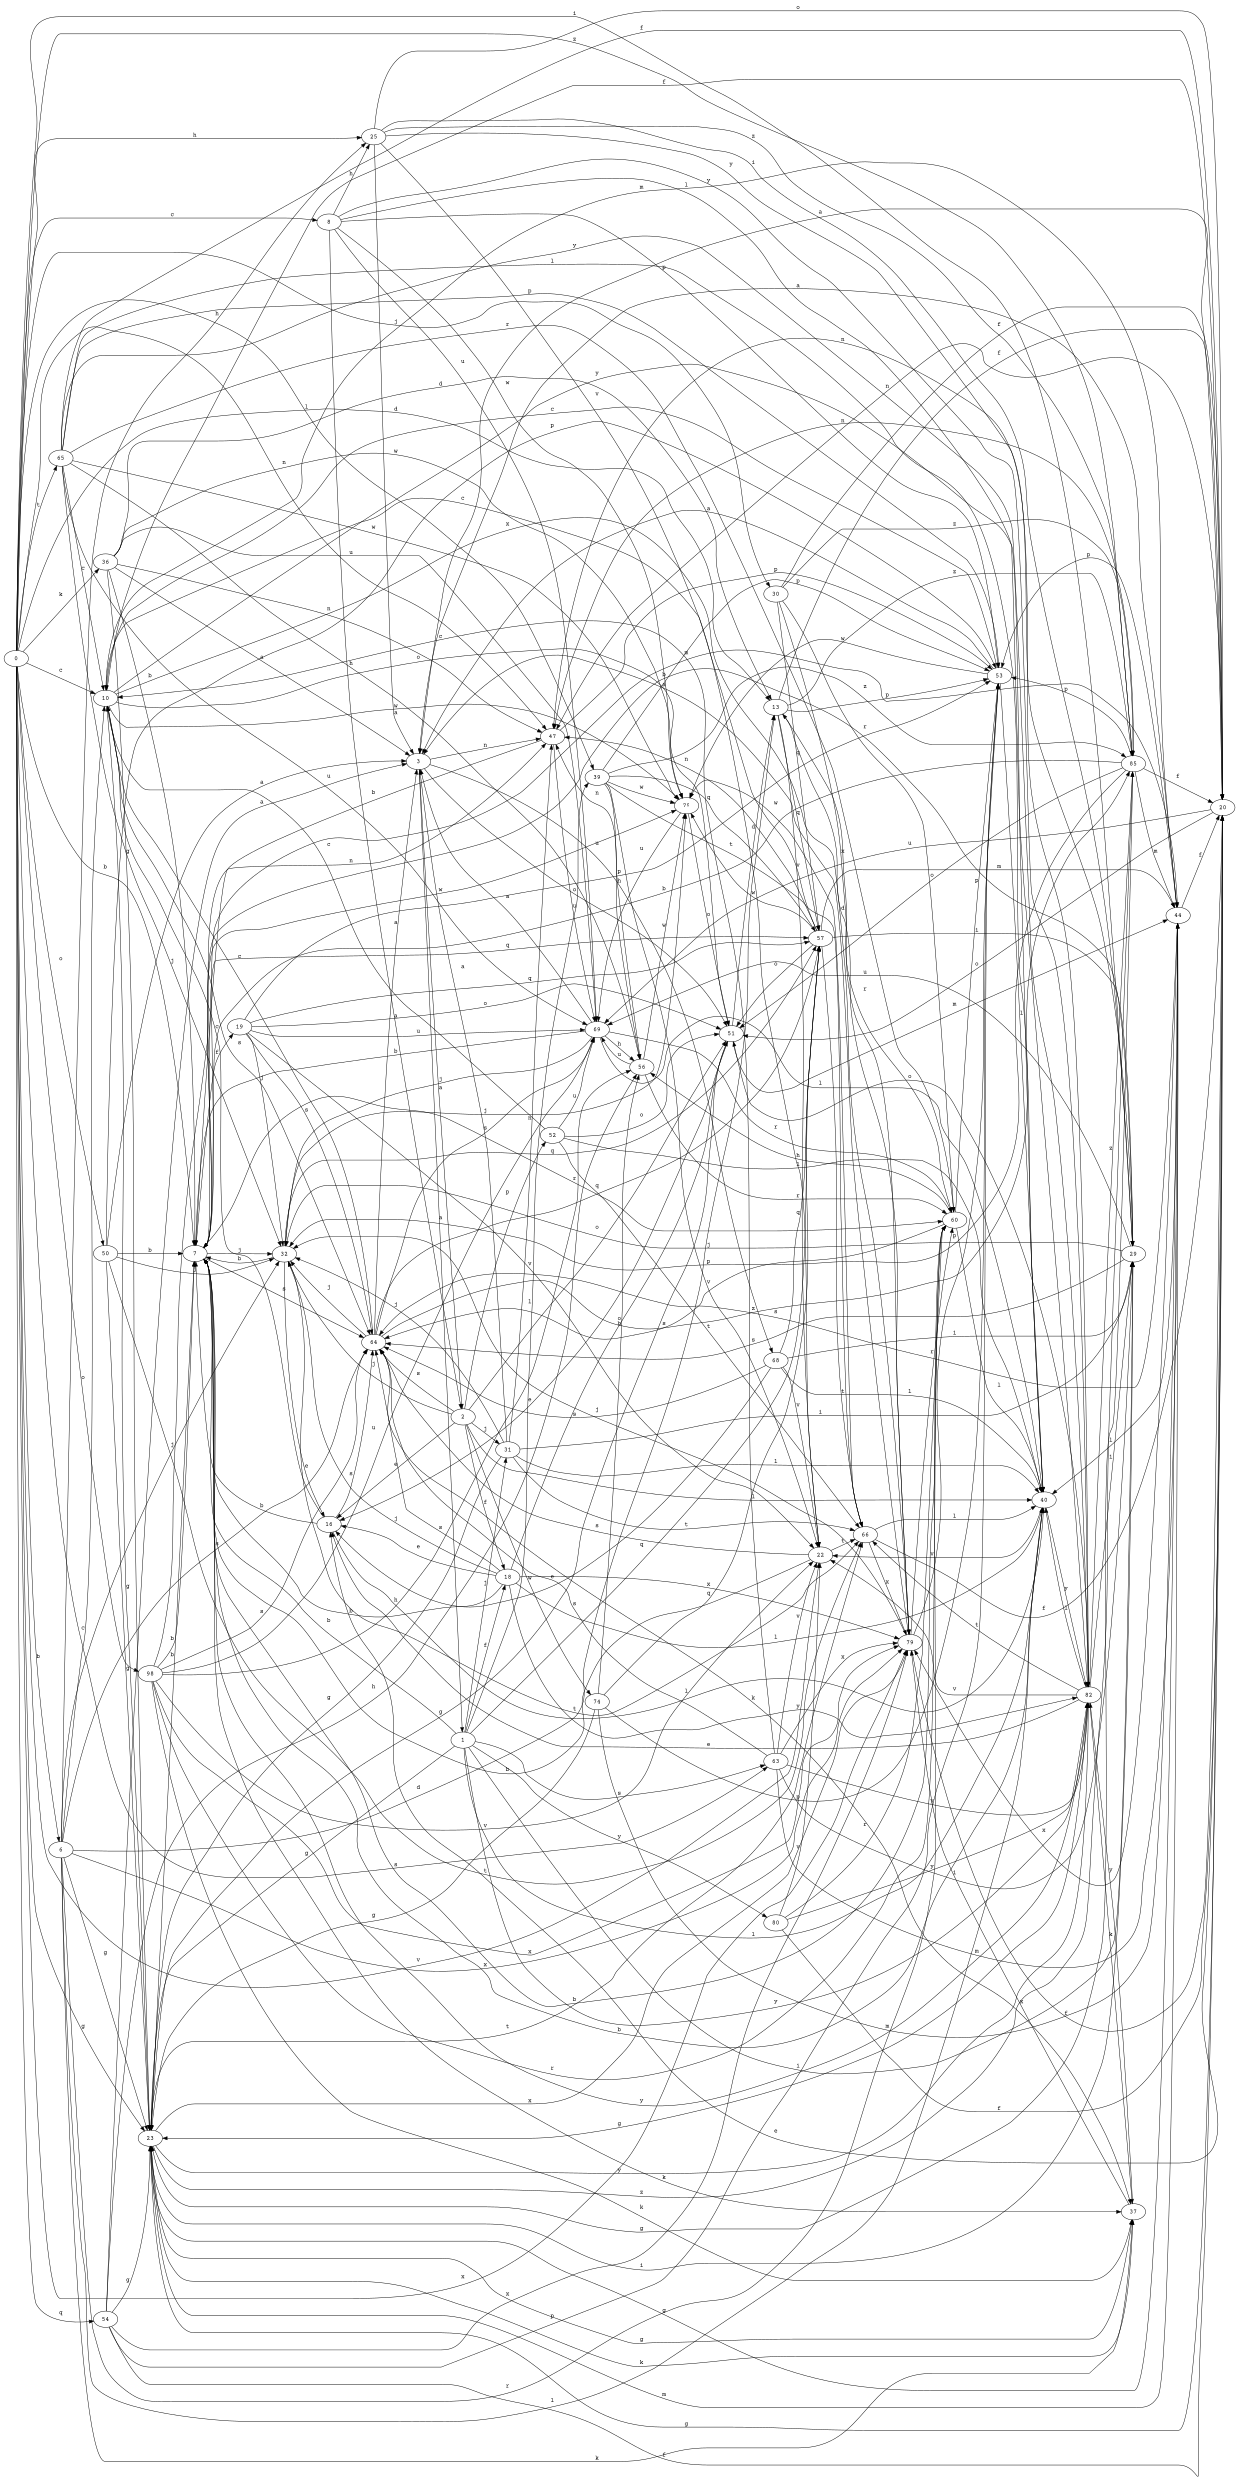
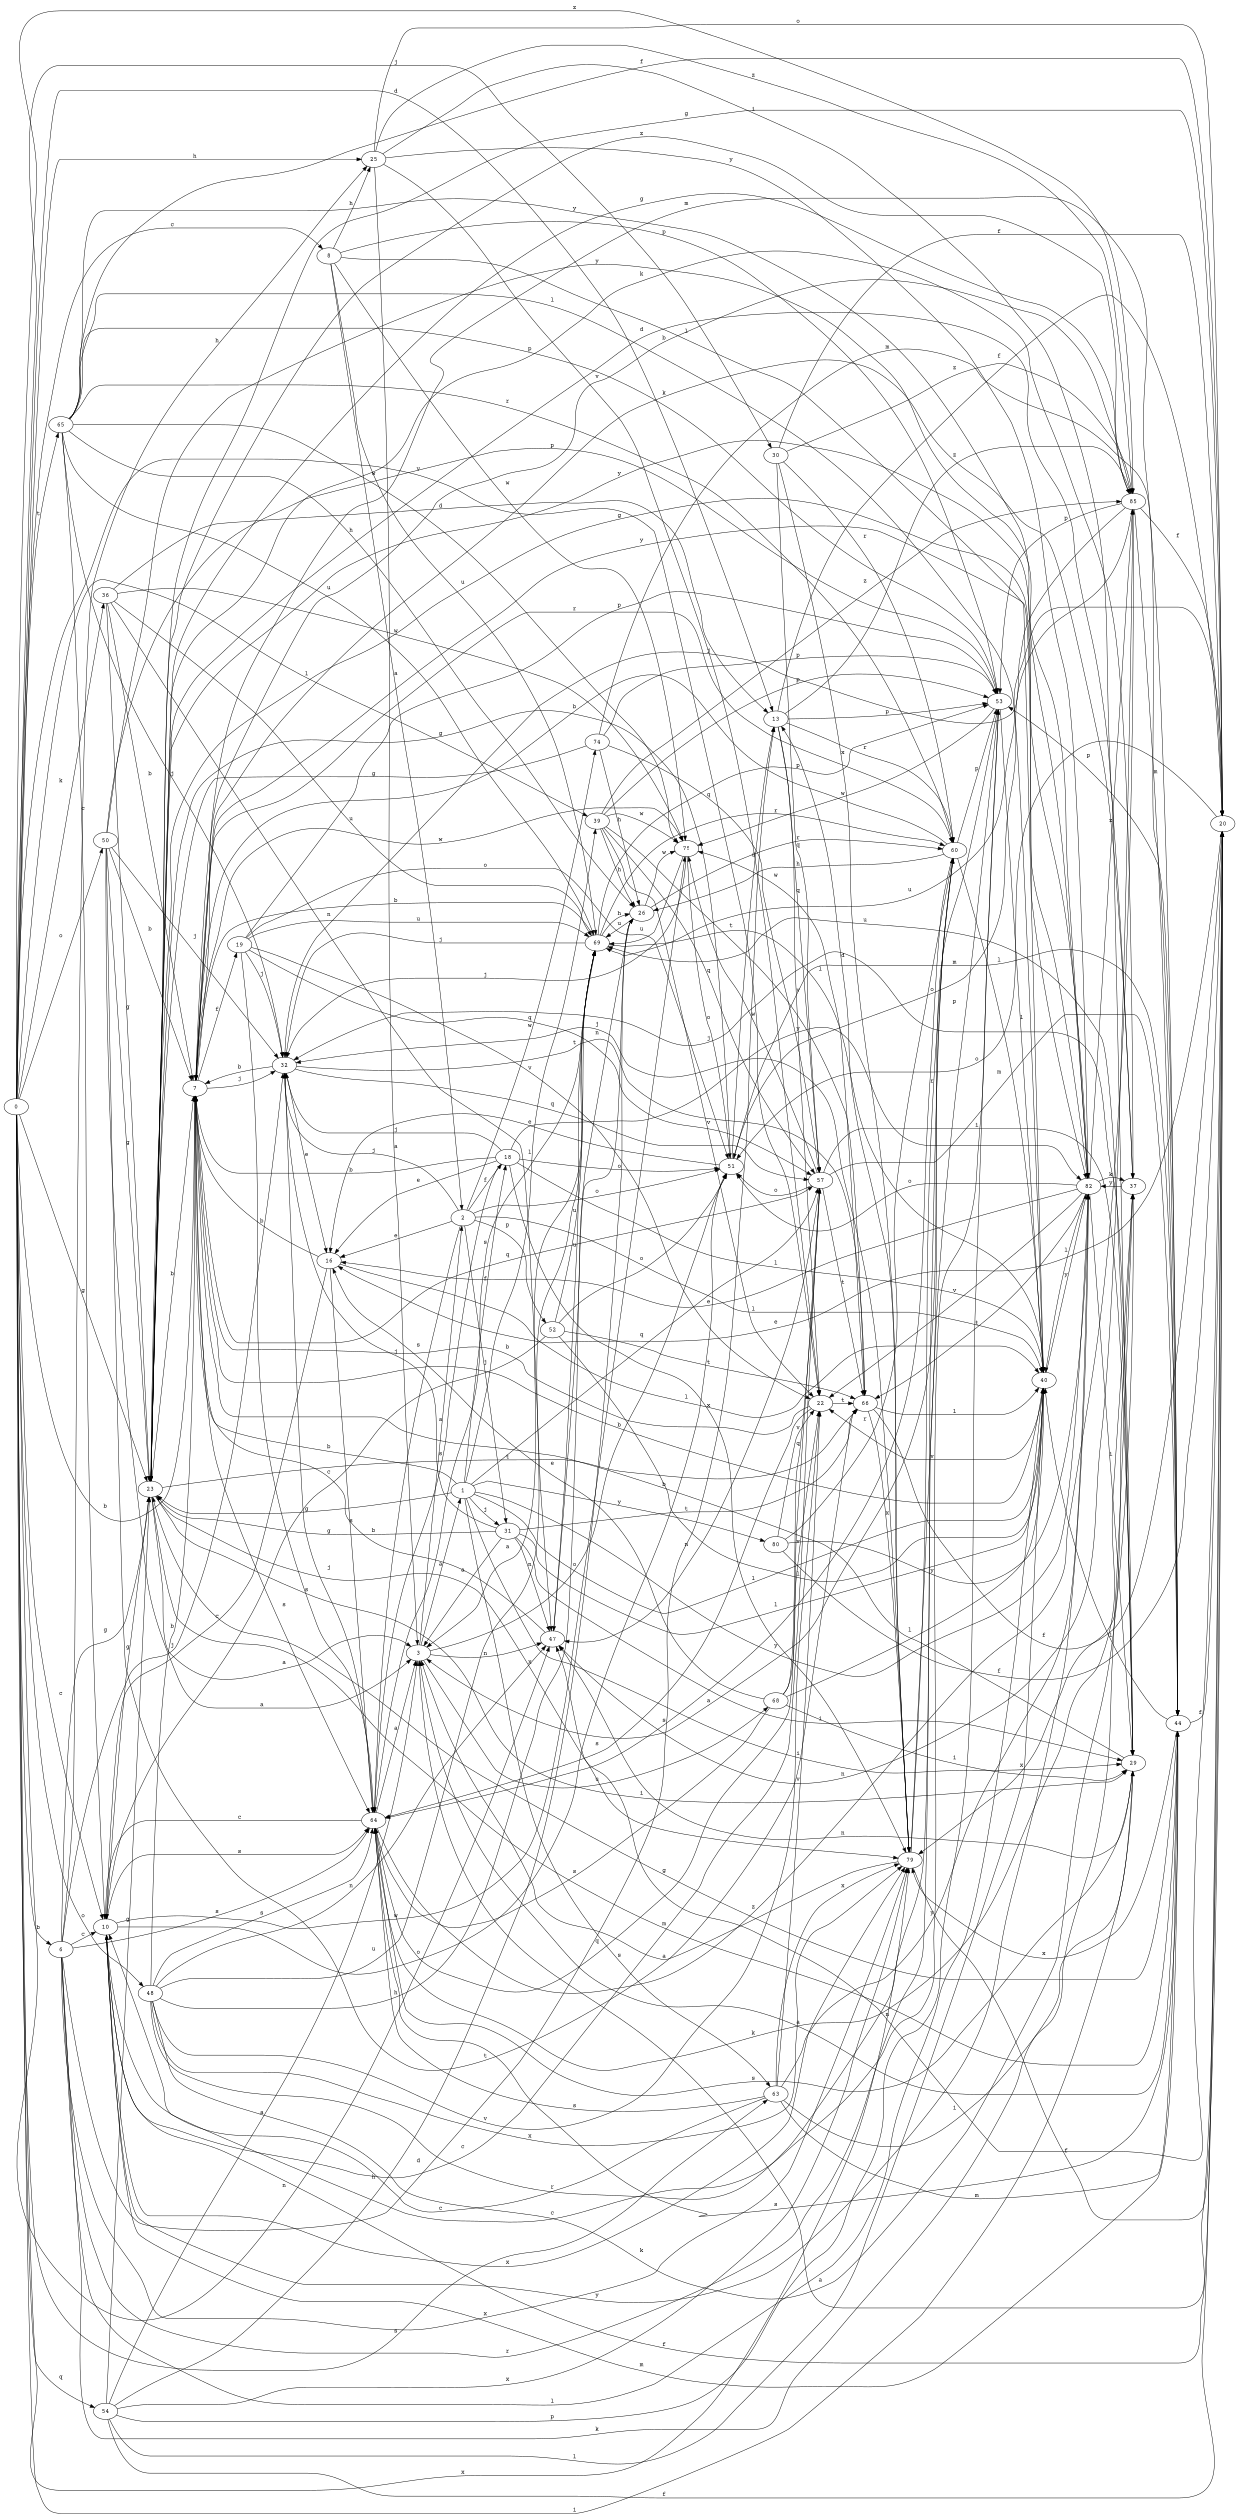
(737, 579) -> (759, 769)
(1023, 628) -> (755, 288)
(253, 655) -> (201, 1675)
(642, 1067) -> (642, 913)
(561, 1114) -> (509, 979)
(709, 1261) -> (709, 650)
(150, 1674) -> (150, 1993)
none -> (866, 2241)
(642, 2339) -> (642, 329)
